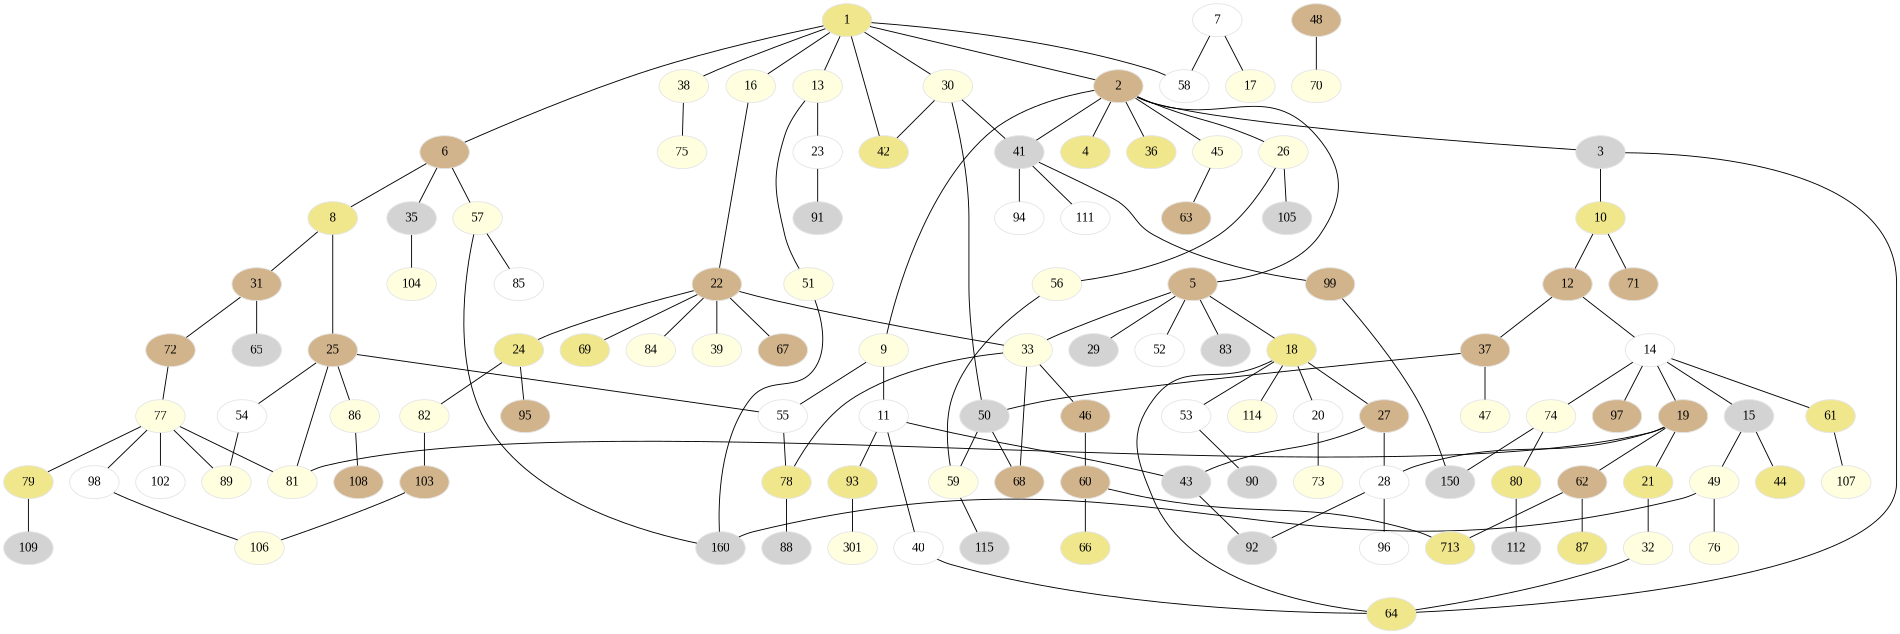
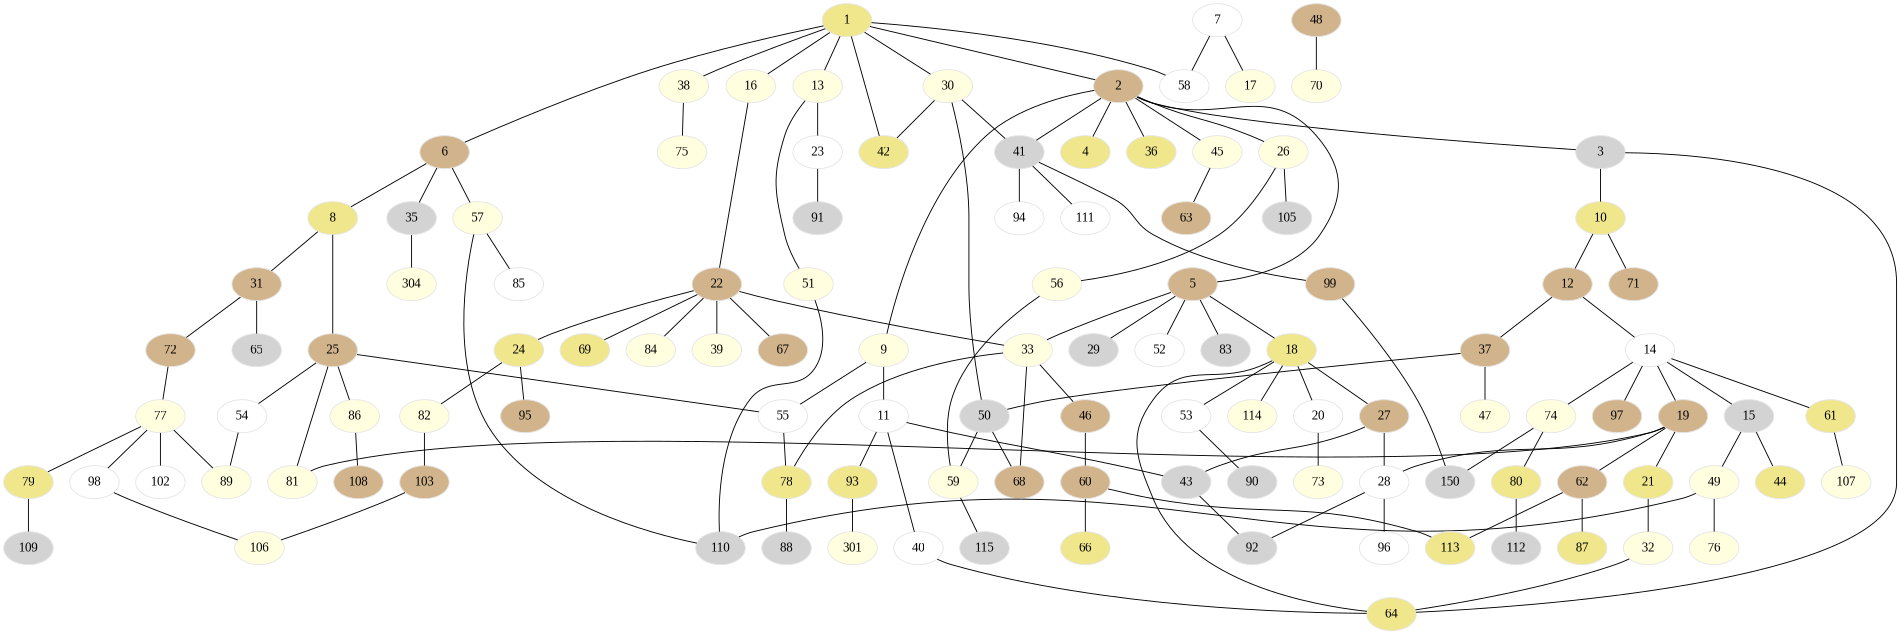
(412, 284) -> (412, 284)
(226, 449) -> none
(720, 548) -> (720, 548)
(1450, 548) -> (1450, 548)
